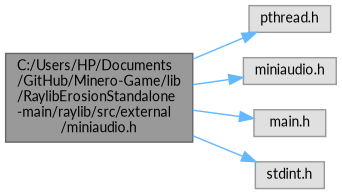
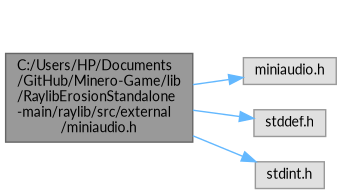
(290, 19) -> none
(290, 123) -> (290, 123)
